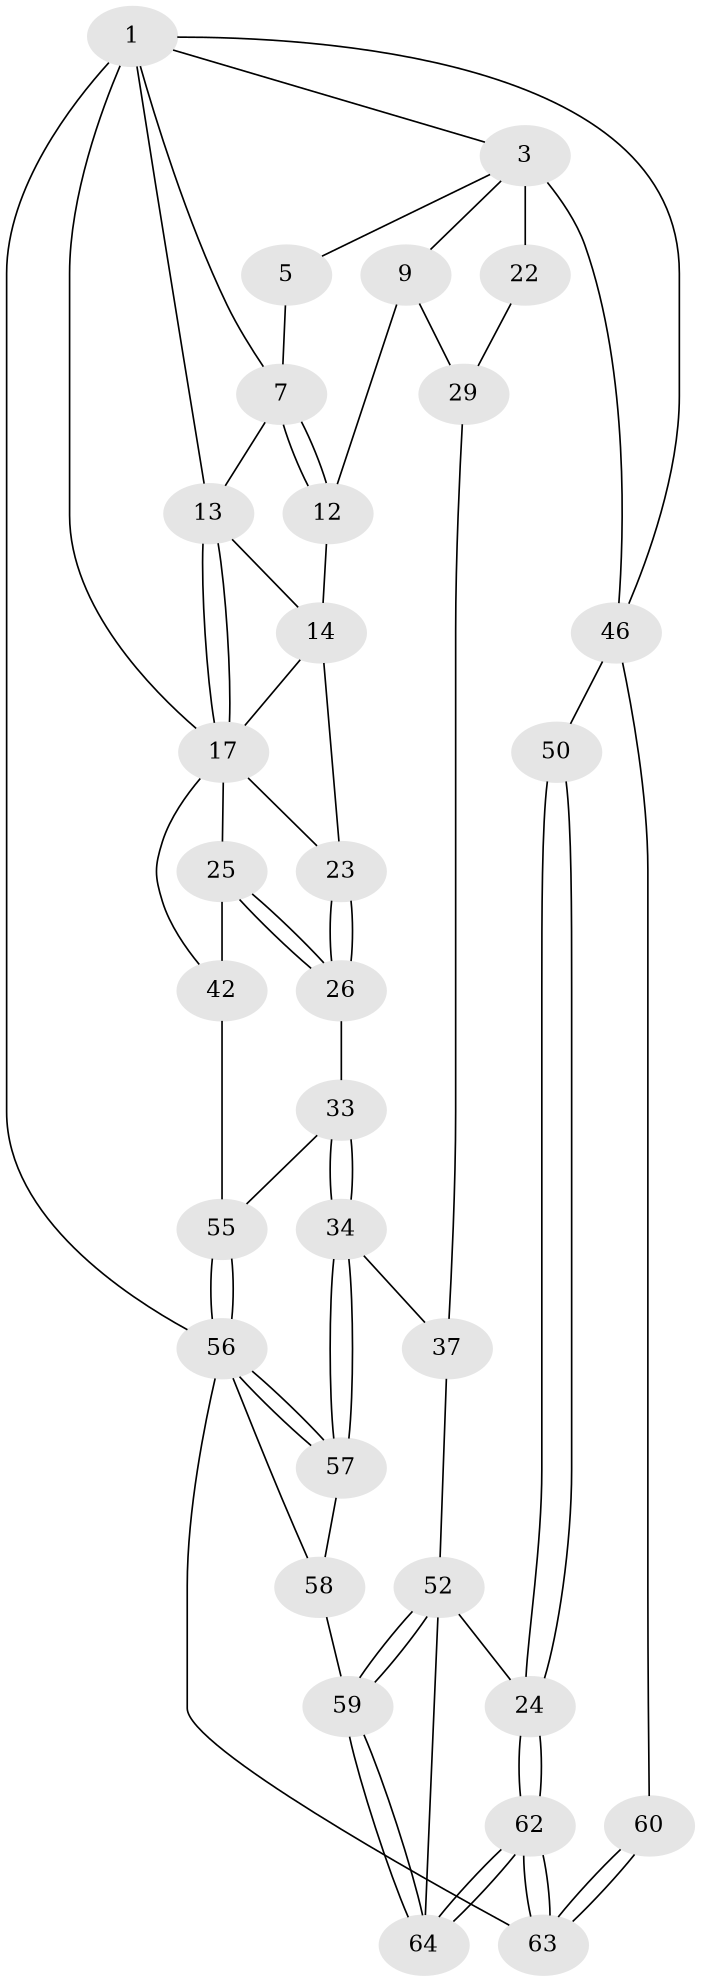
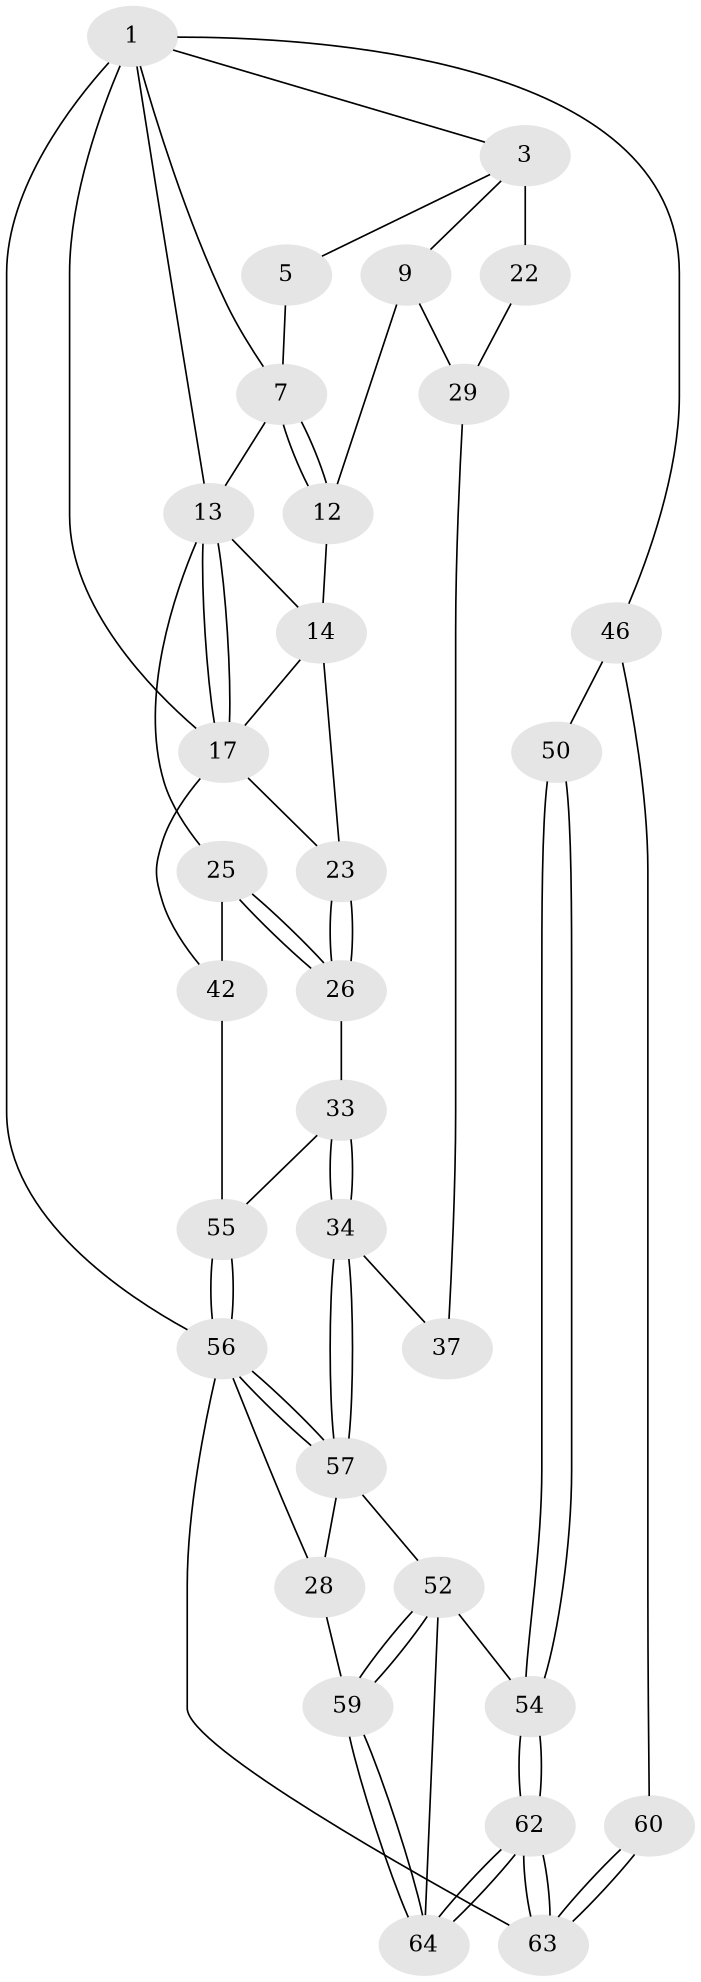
(615, 386) -> none
(223, 812) -> (156, 712)
(443, 1468) -> (390, 1528)
(320, 1587) -> (320, 1587)
(530, 1707) -> (530, 1707)
